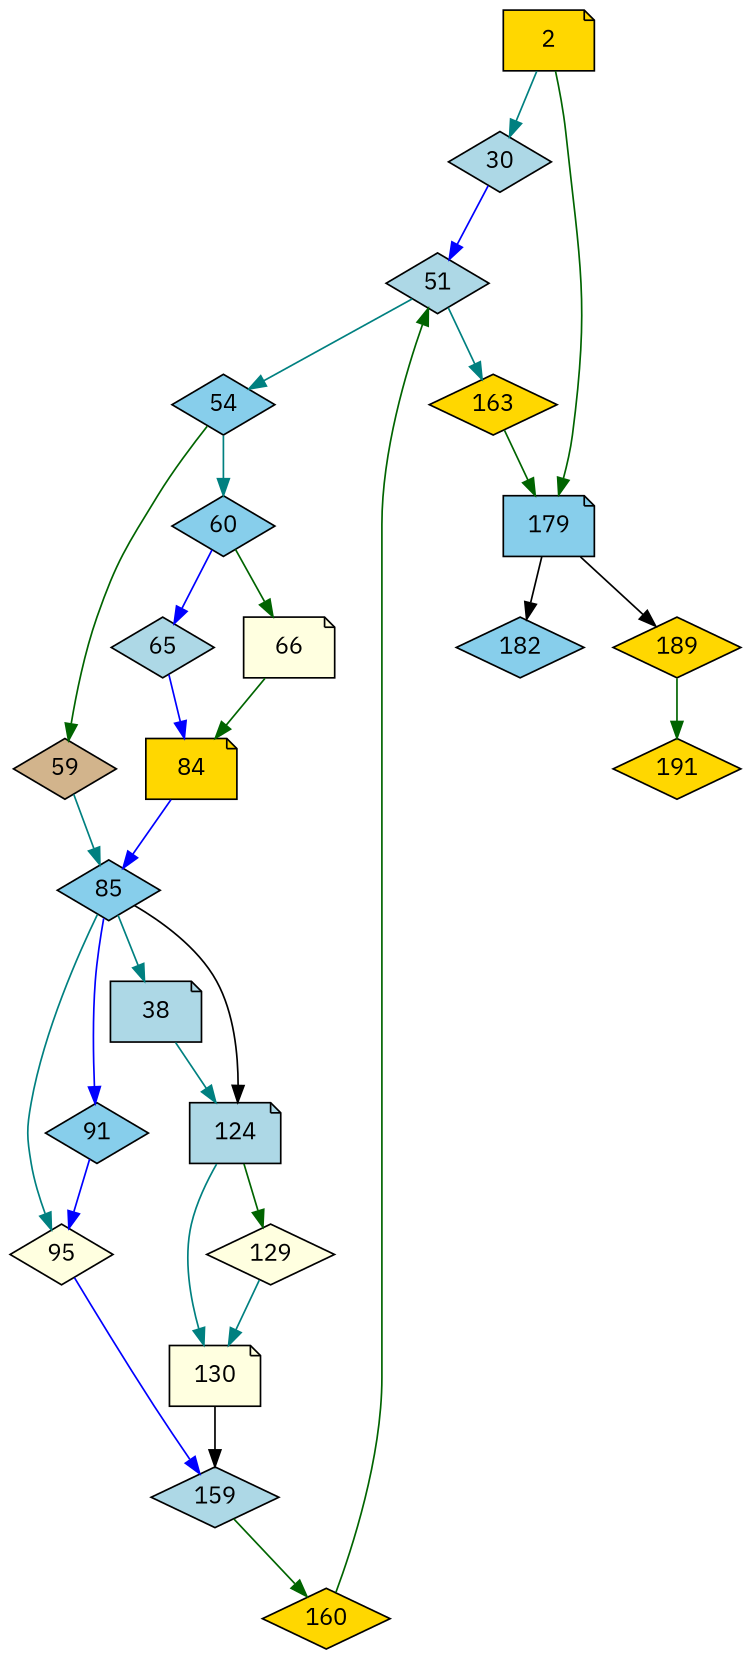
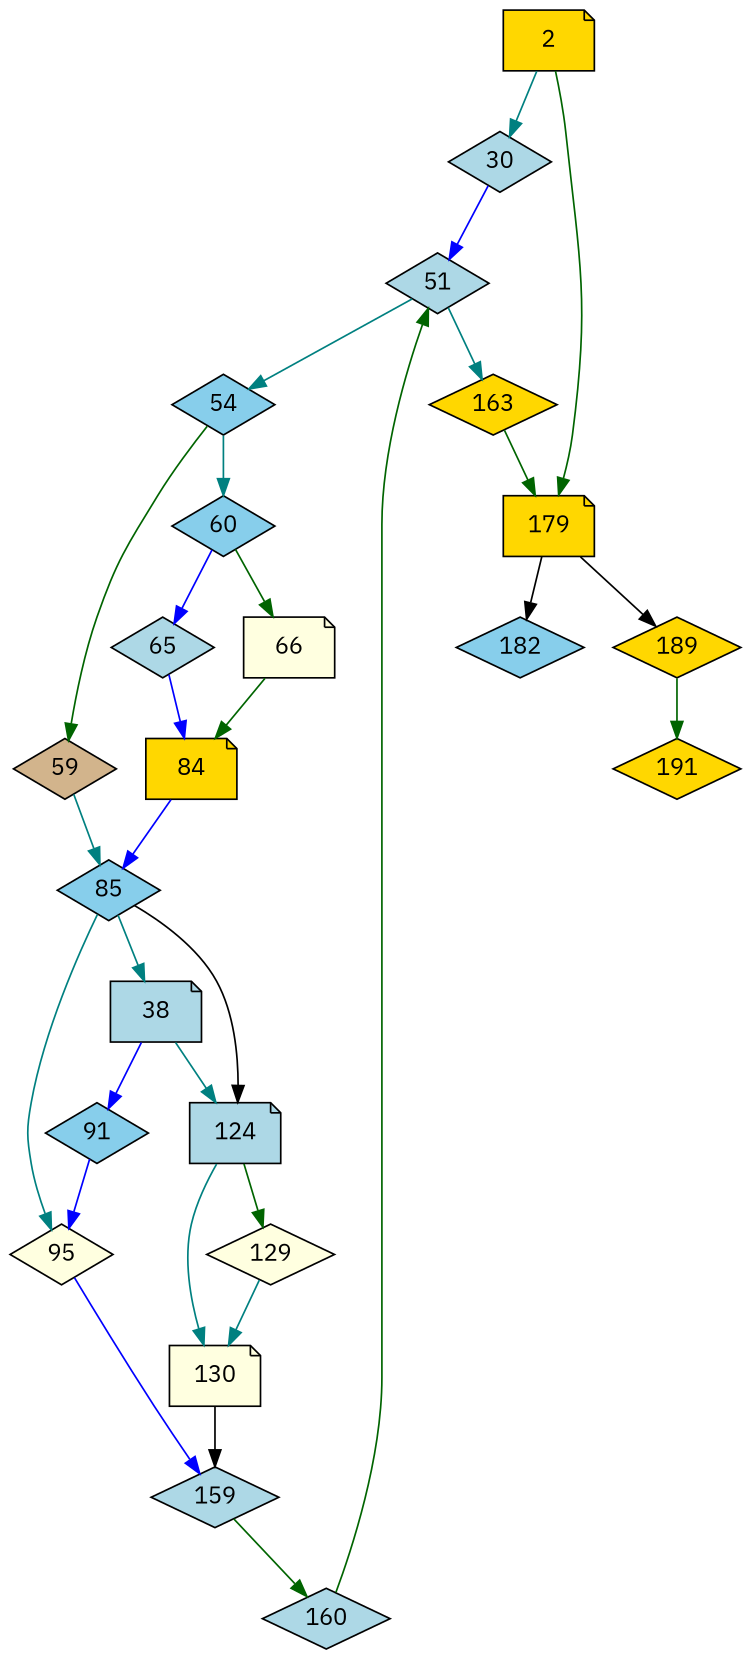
(549, 526) -> (549, 526)
(94, 1002) -> (129, 1068)
(326, 1619) -> (326, 1619)
